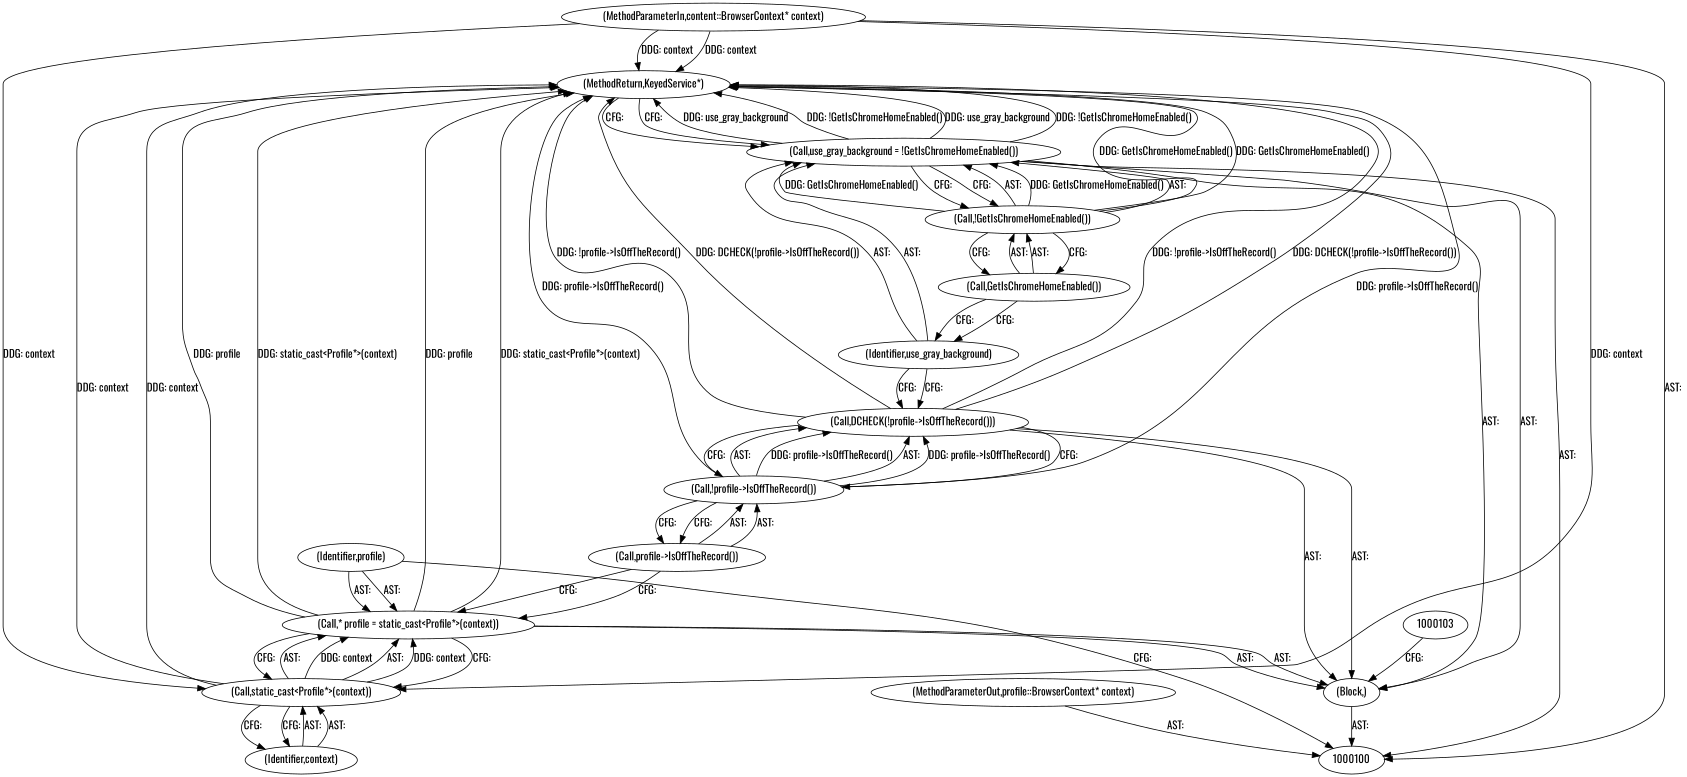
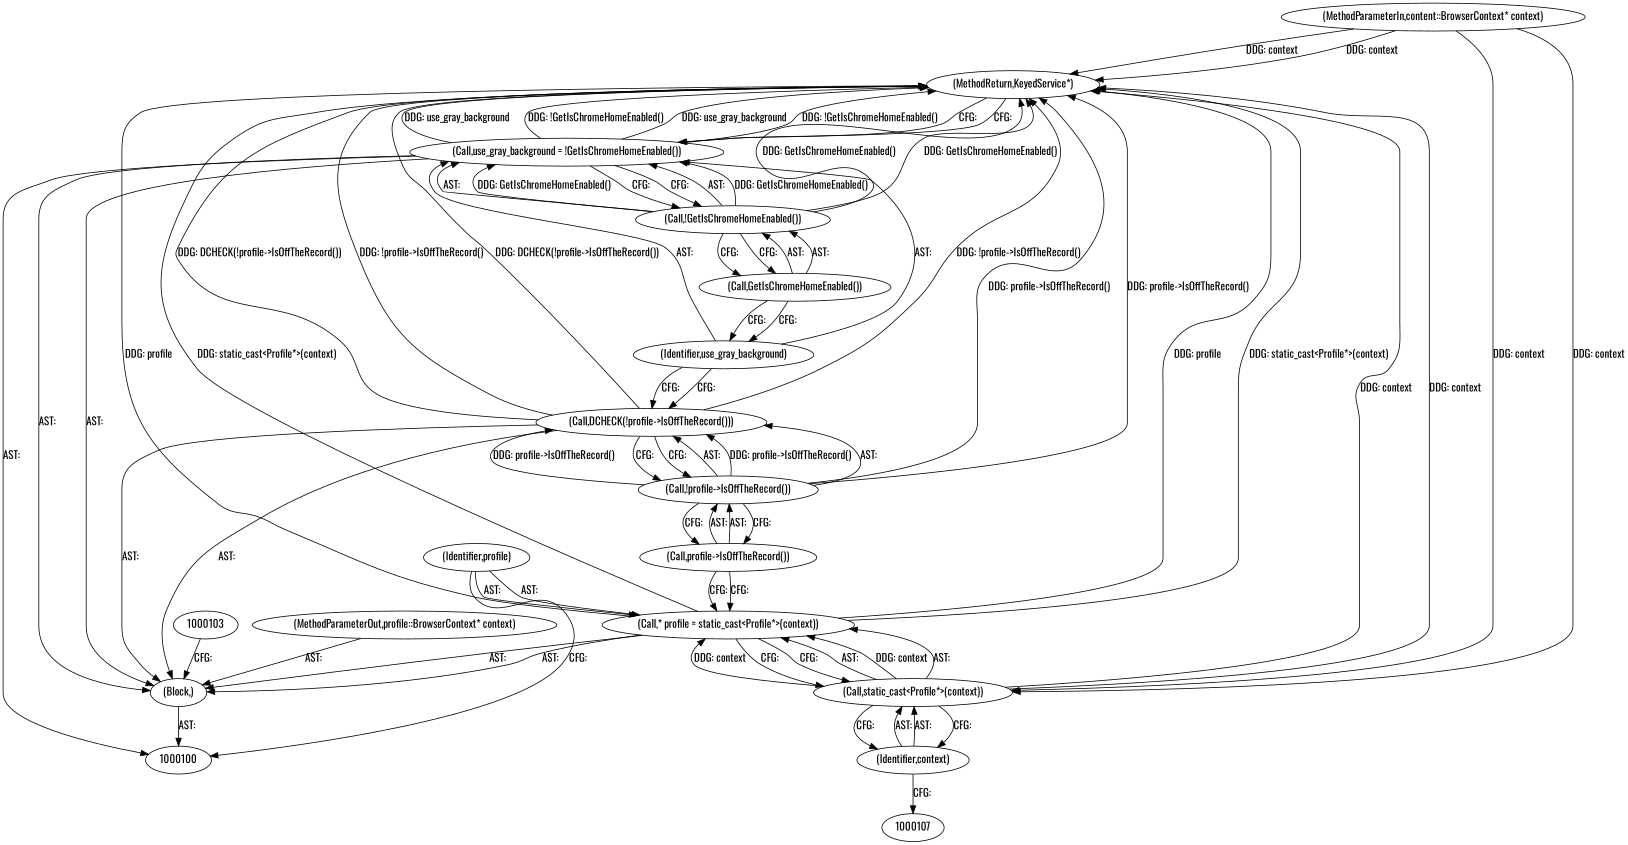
(1665, 129) -> none
(1187, 736) -> (285, 661)
none -> (913, 828)
